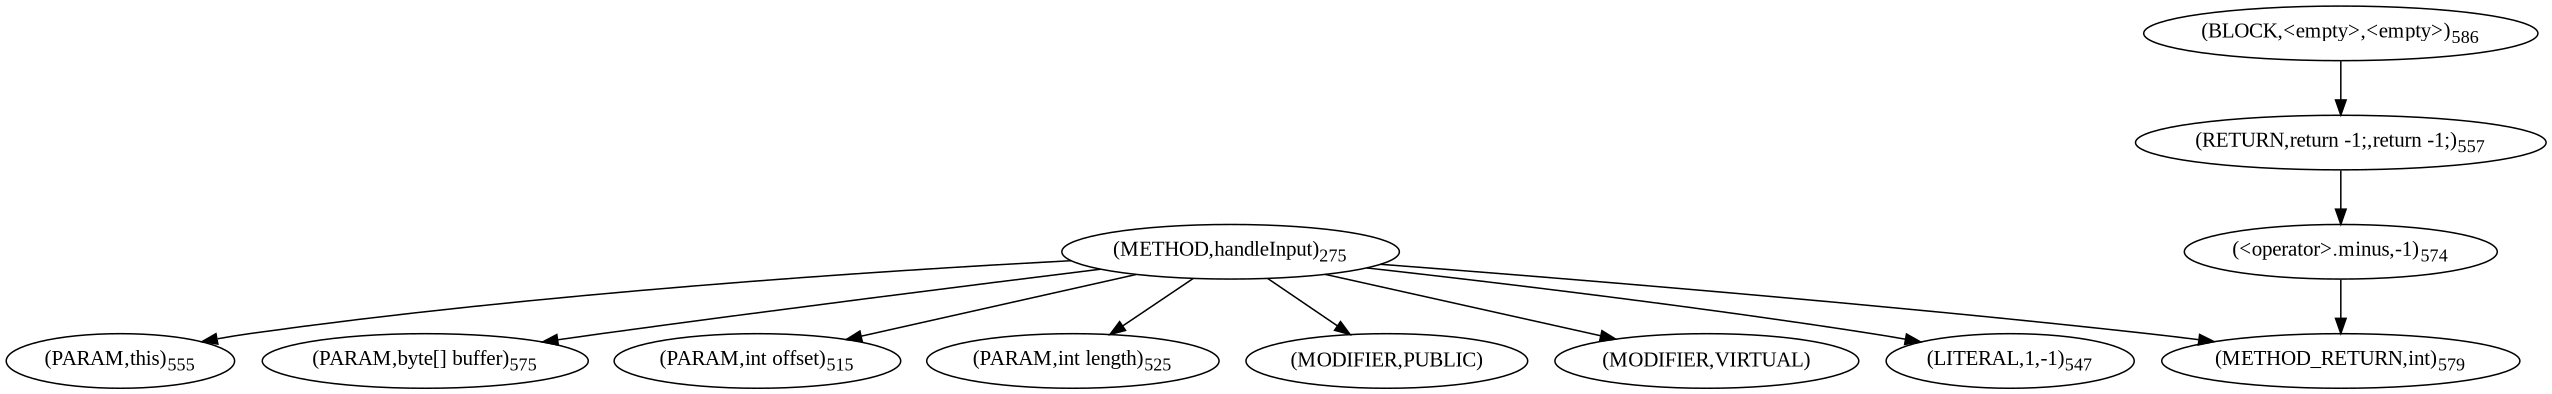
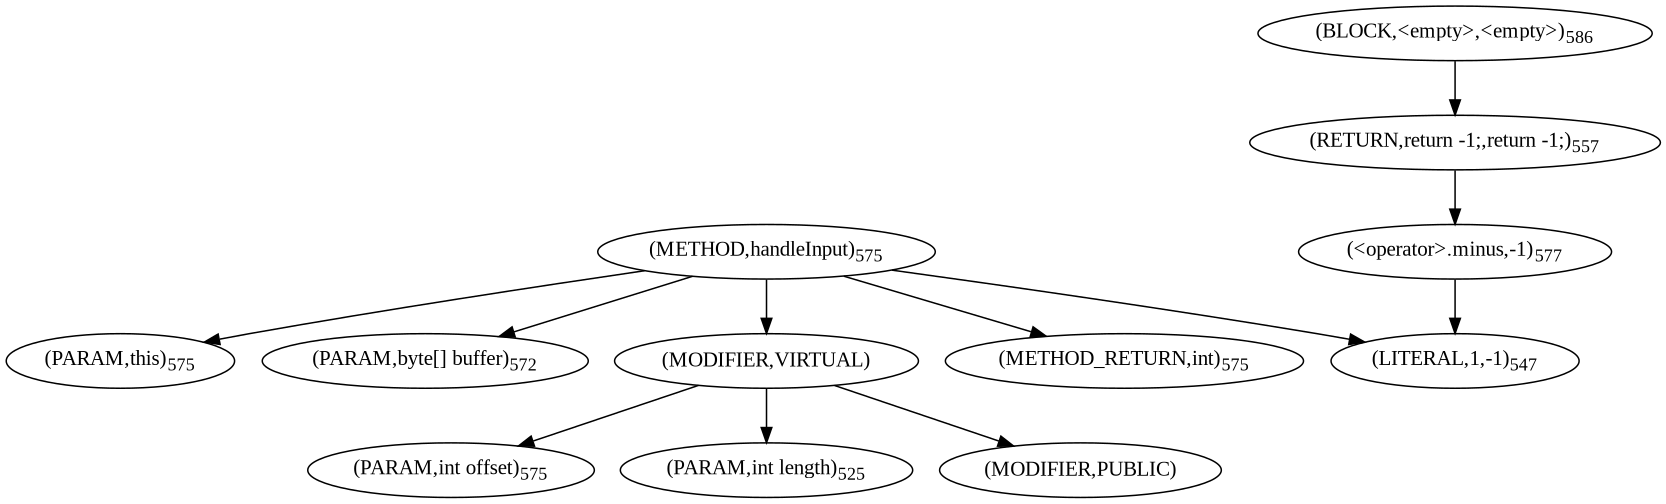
(1334, 249) -> (870, 249)
(2435, 249) -> (1549, 249)
(2341, 299) -> (1455, 299)
(1158, 302) -> (767, 408)
(1302, 302) -> (917, 413)
(999, 305) -> (616, 413)
(182, 359) -> (182, 359)
(524, 359) -> (524, 359)
(841, 359) -> (534, 468)
(2452, 359) -> (1236, 359)
